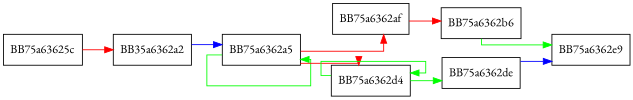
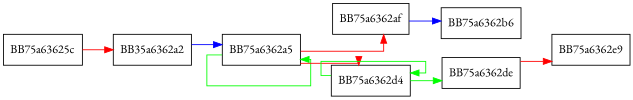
(421, 21) -> (421, 21)
(509, 45) -> none
(532, 61) -> (532, 61)
